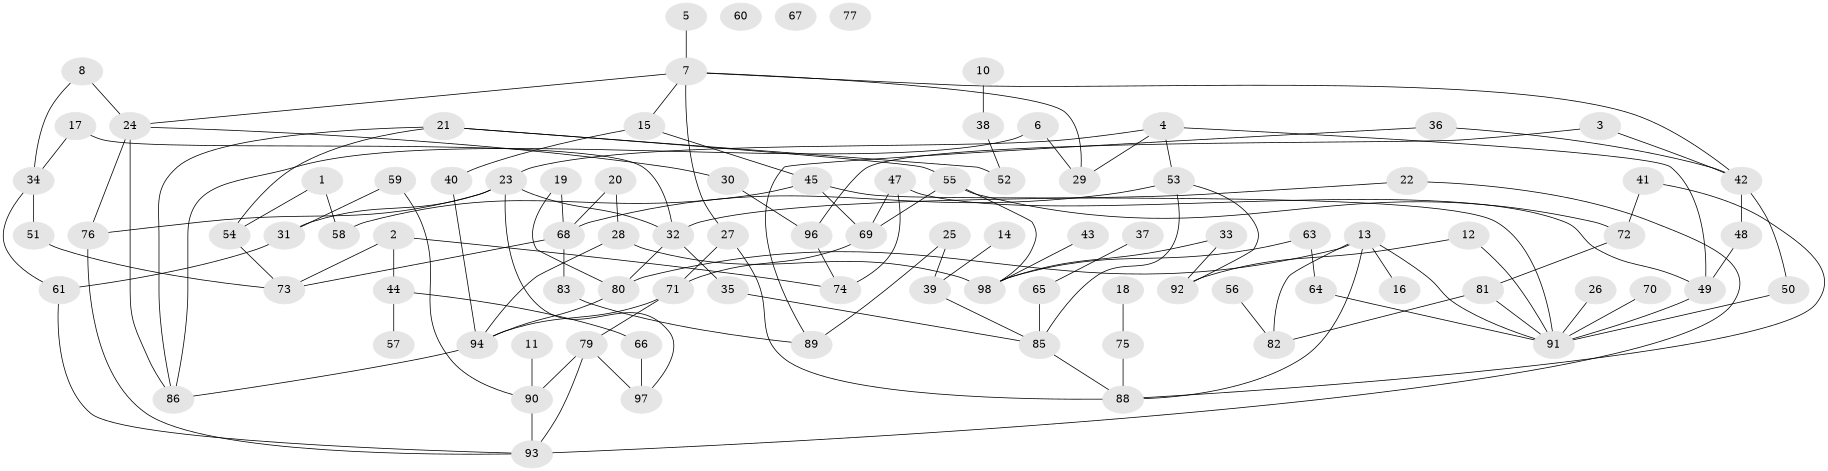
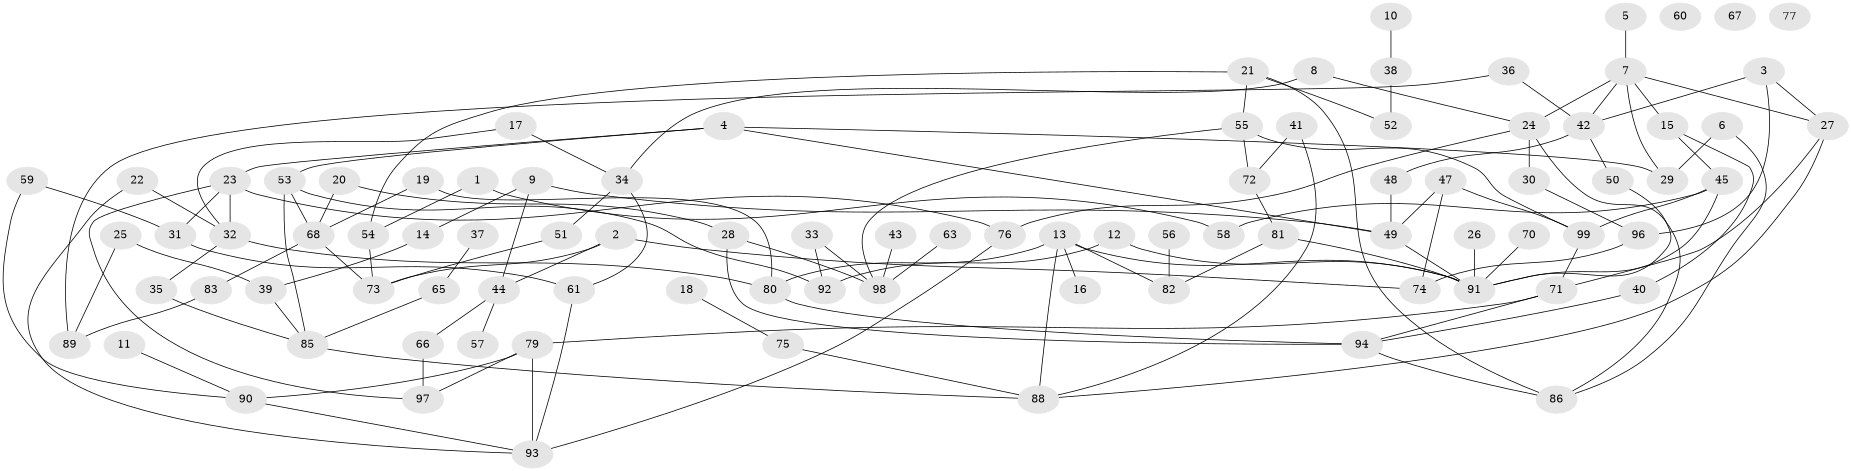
none -> (1796, 99)
none -> (532, 181)
(866, 236) -> (1584, 236)
(1316, 290) -> none
